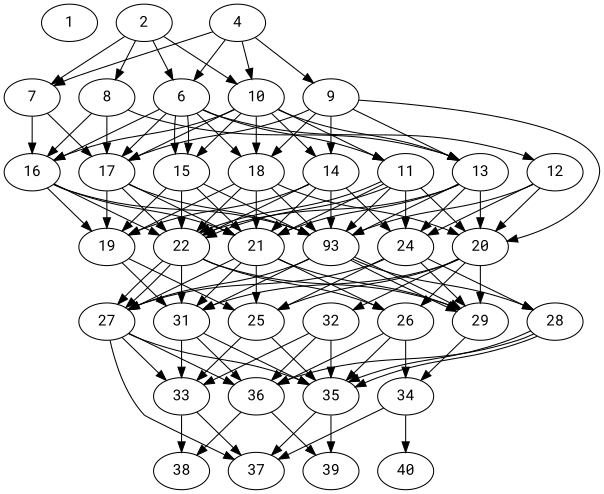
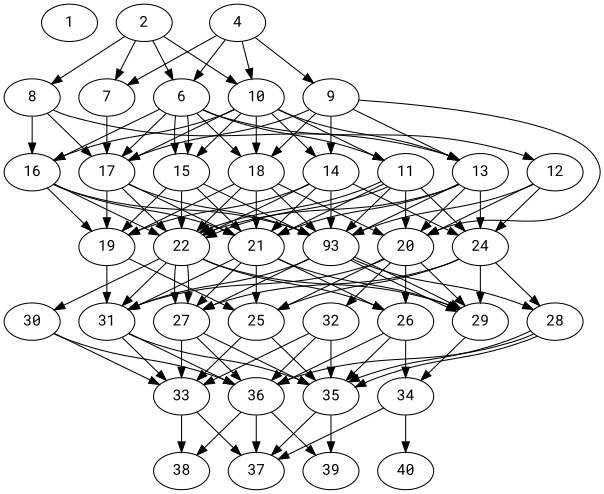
(32, 130) -> none
none -> (32, 322)
(147, 417) -> (256, 429)
